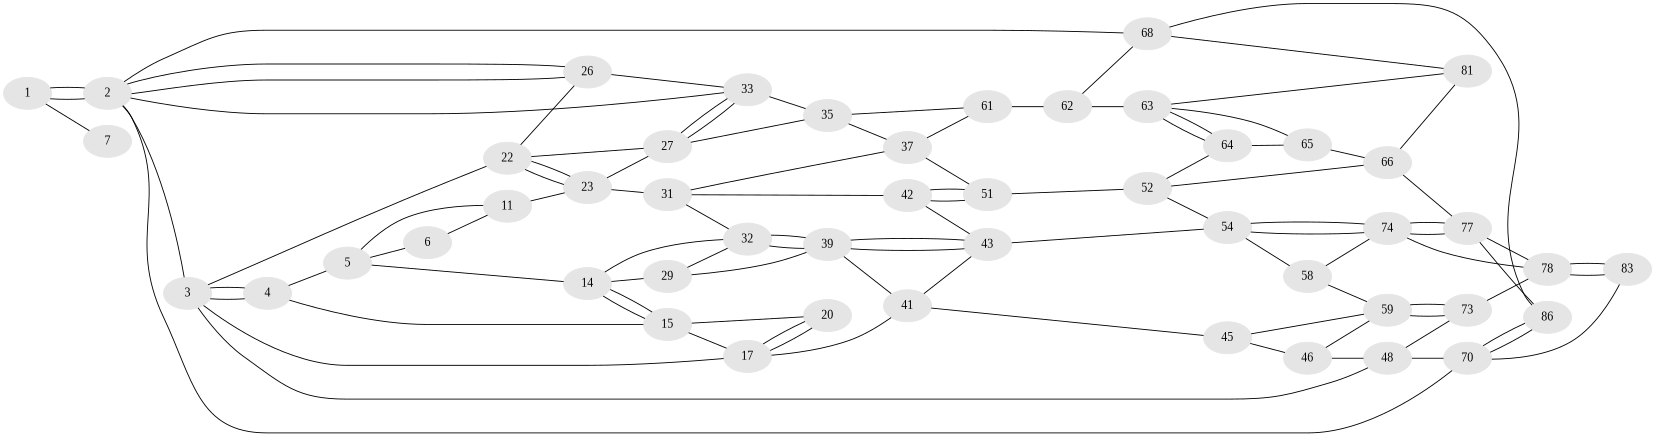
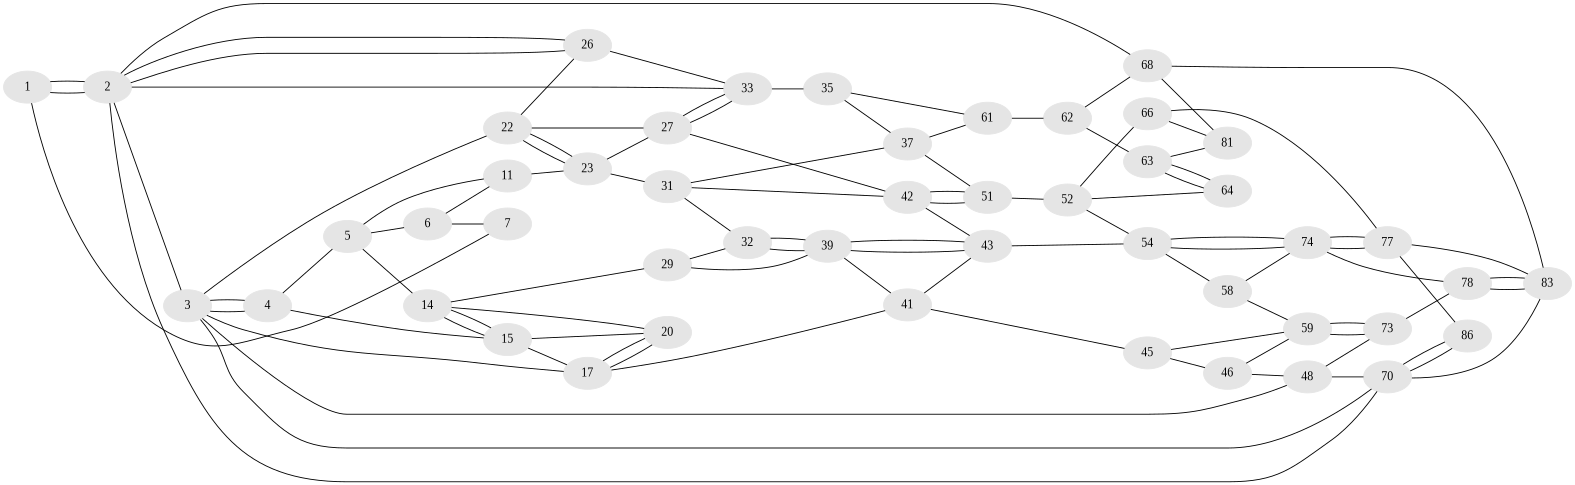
(1468, 22) -> (1415, 73)
(748, 131) -> (778, 160)
(1308, 145) -> none
none -> (468, 224)
(1505, 247) -> (1471, 254)
(662, 248) -> (548, 316)
none -> (763, 448)
